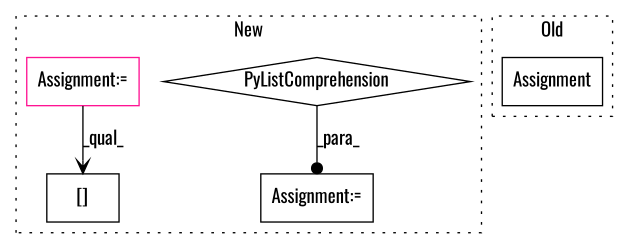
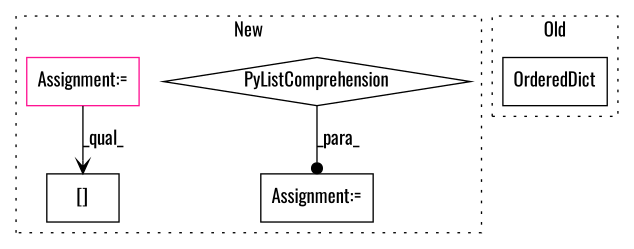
(552, 82) -> (555, 82)
